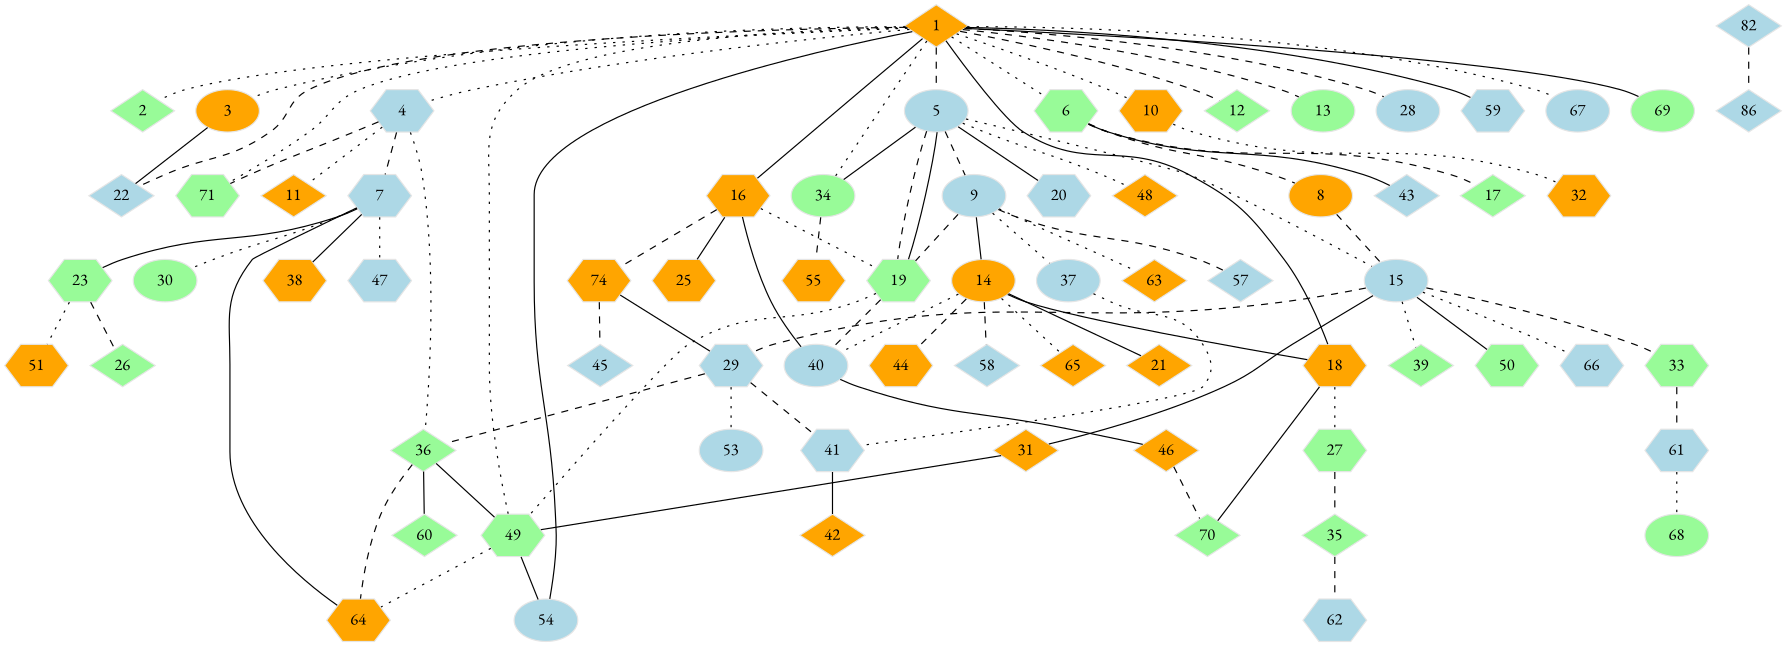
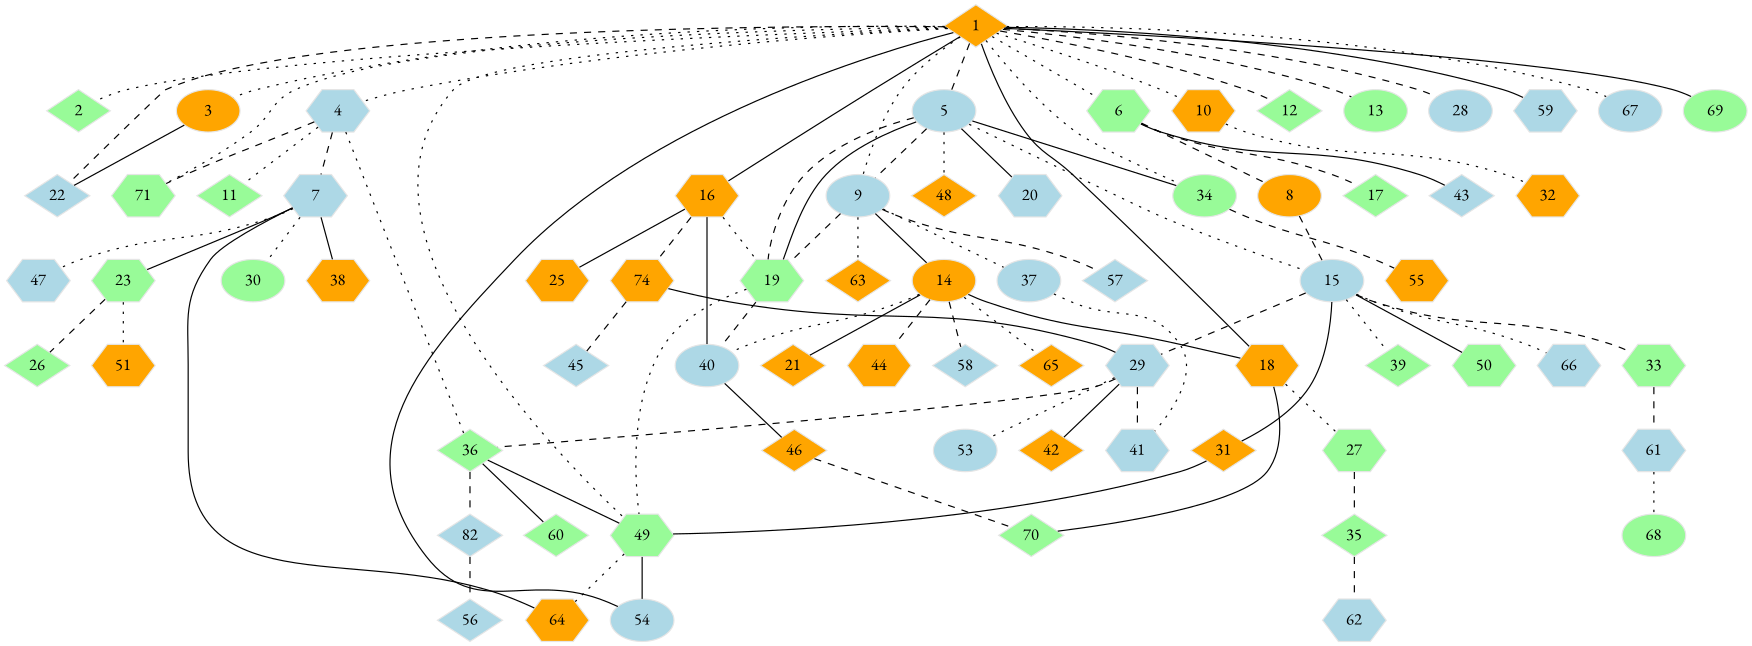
none -> (898, 96)
(1749, 111) -> (470, 620)
(294, 196) -> (229, 196)
(832, 493) -> (1092, 411)
(376, 527) -> (470, 493)
